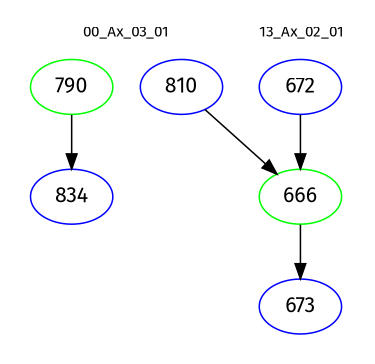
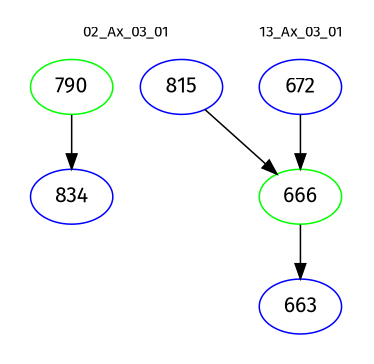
(127, 33) -> (127, 33)
(302, 33) -> (301, 33)
(181, 87) -> (181, 87)
(300, 307) -> (300, 307)
